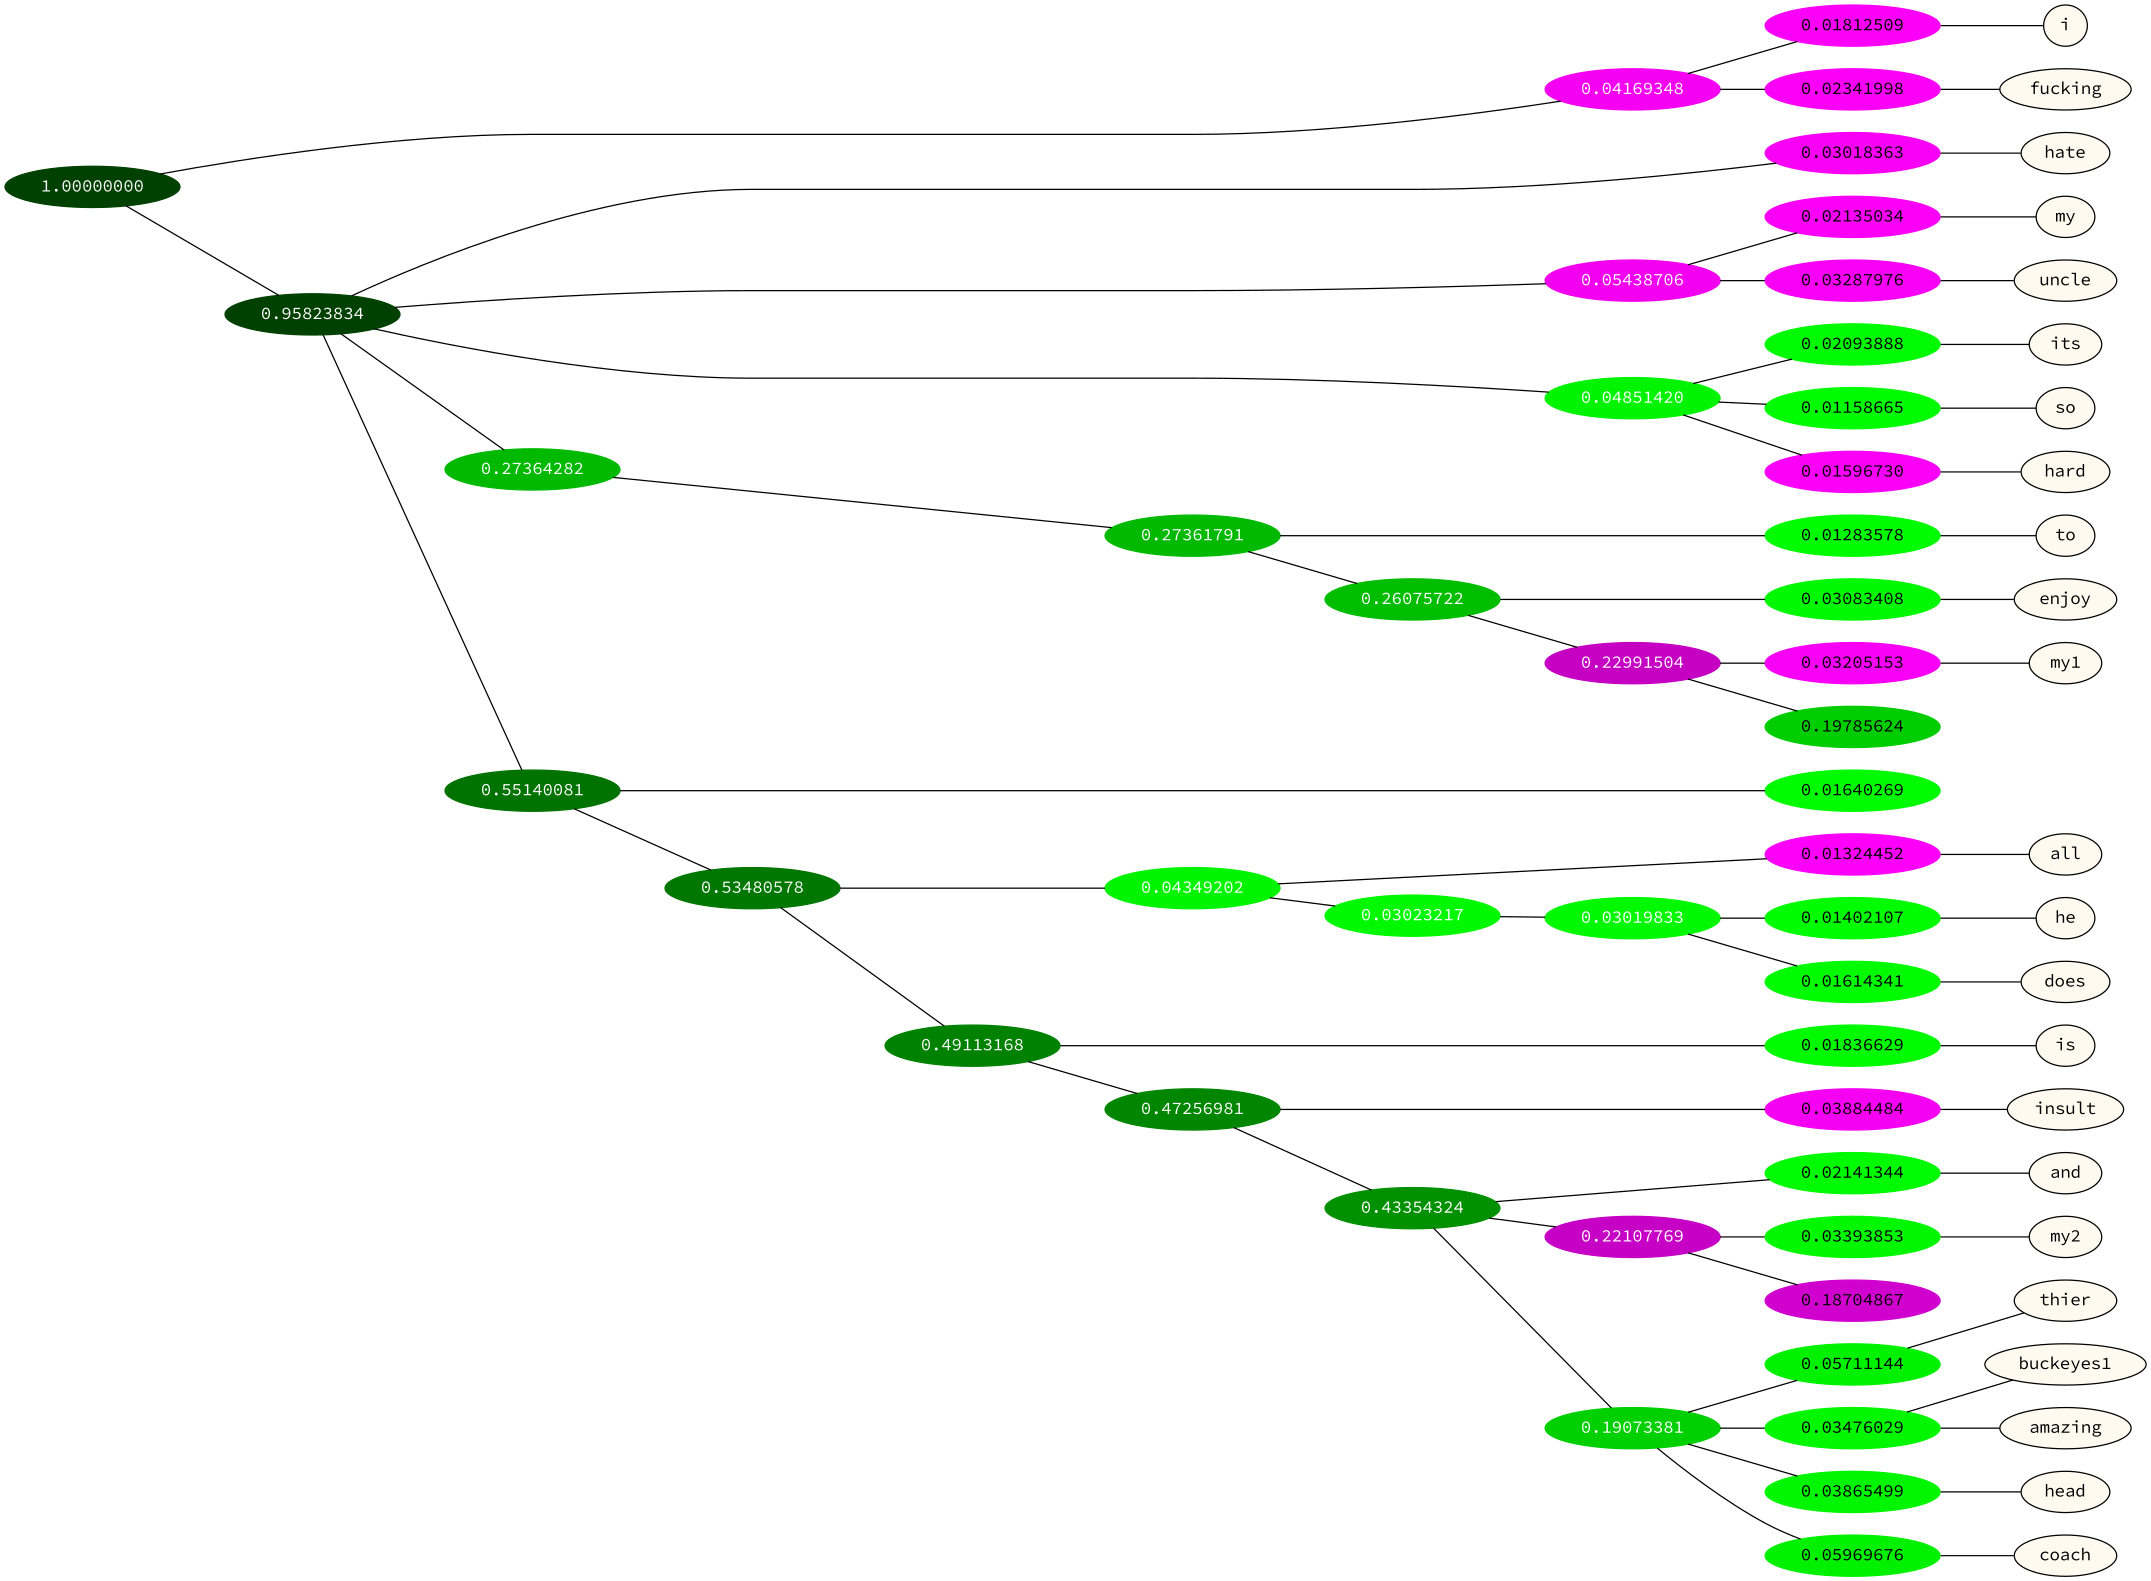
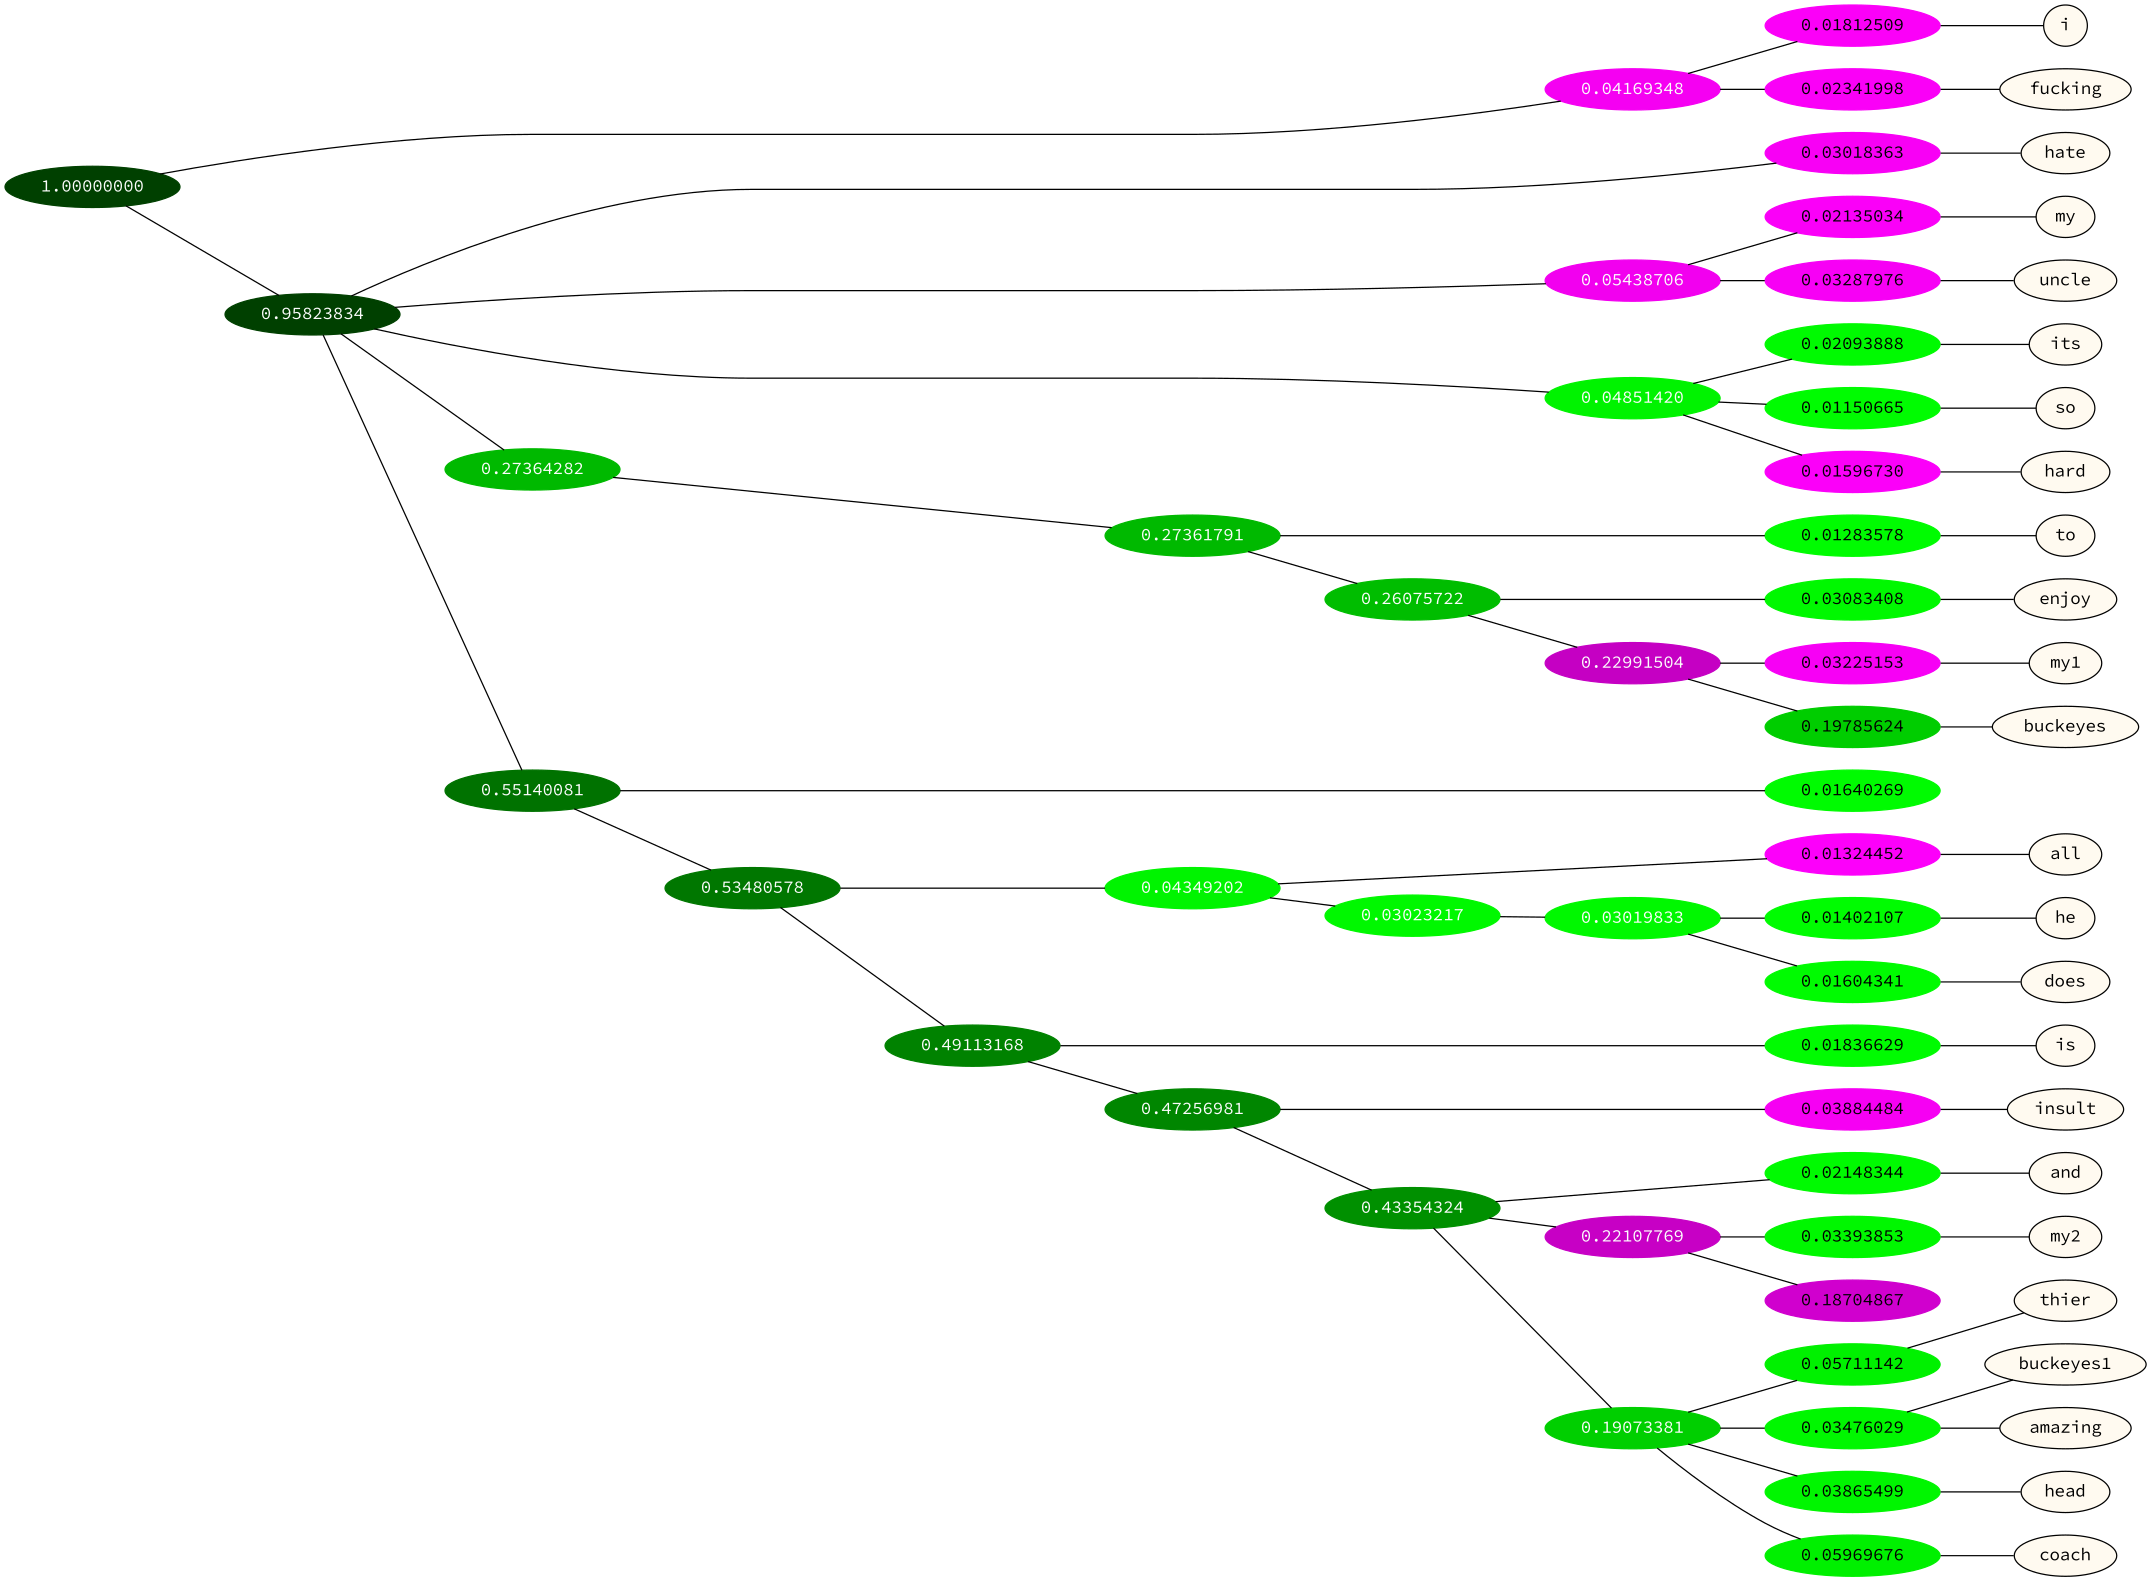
(1853, 408) -> (1853, 408)
(1853, 663) -> (1853, 663)
none -> (2066, 727)
(1853, 982) -> (1853, 982)
(1853, 1173) -> (1853, 1173)
(1853, 1364) -> (1853, 1364)
